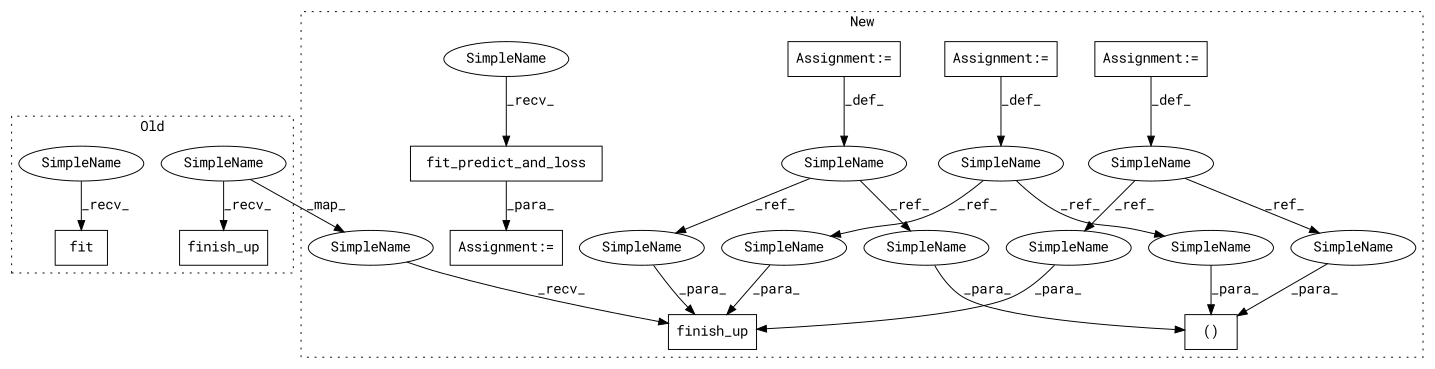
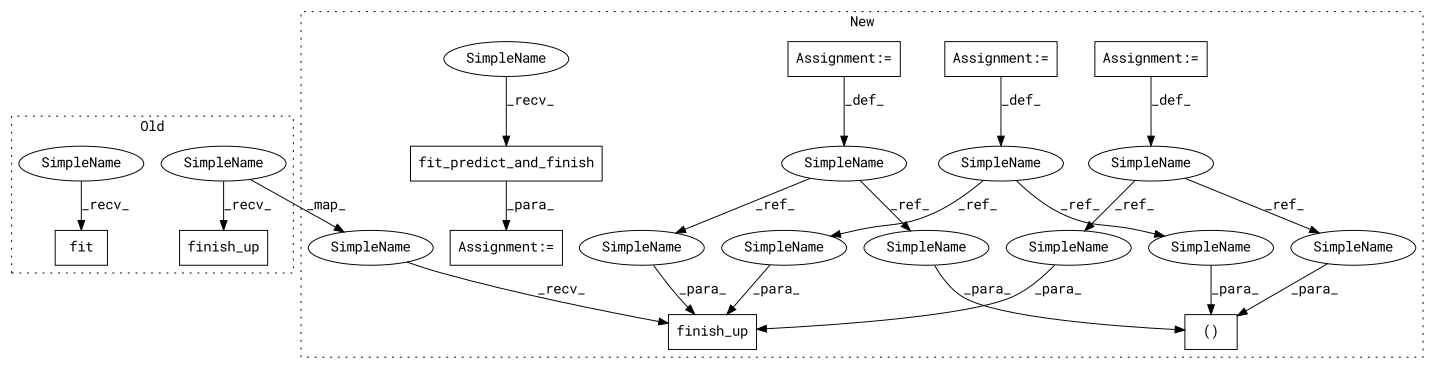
(506, 164) -> (506, 164)
